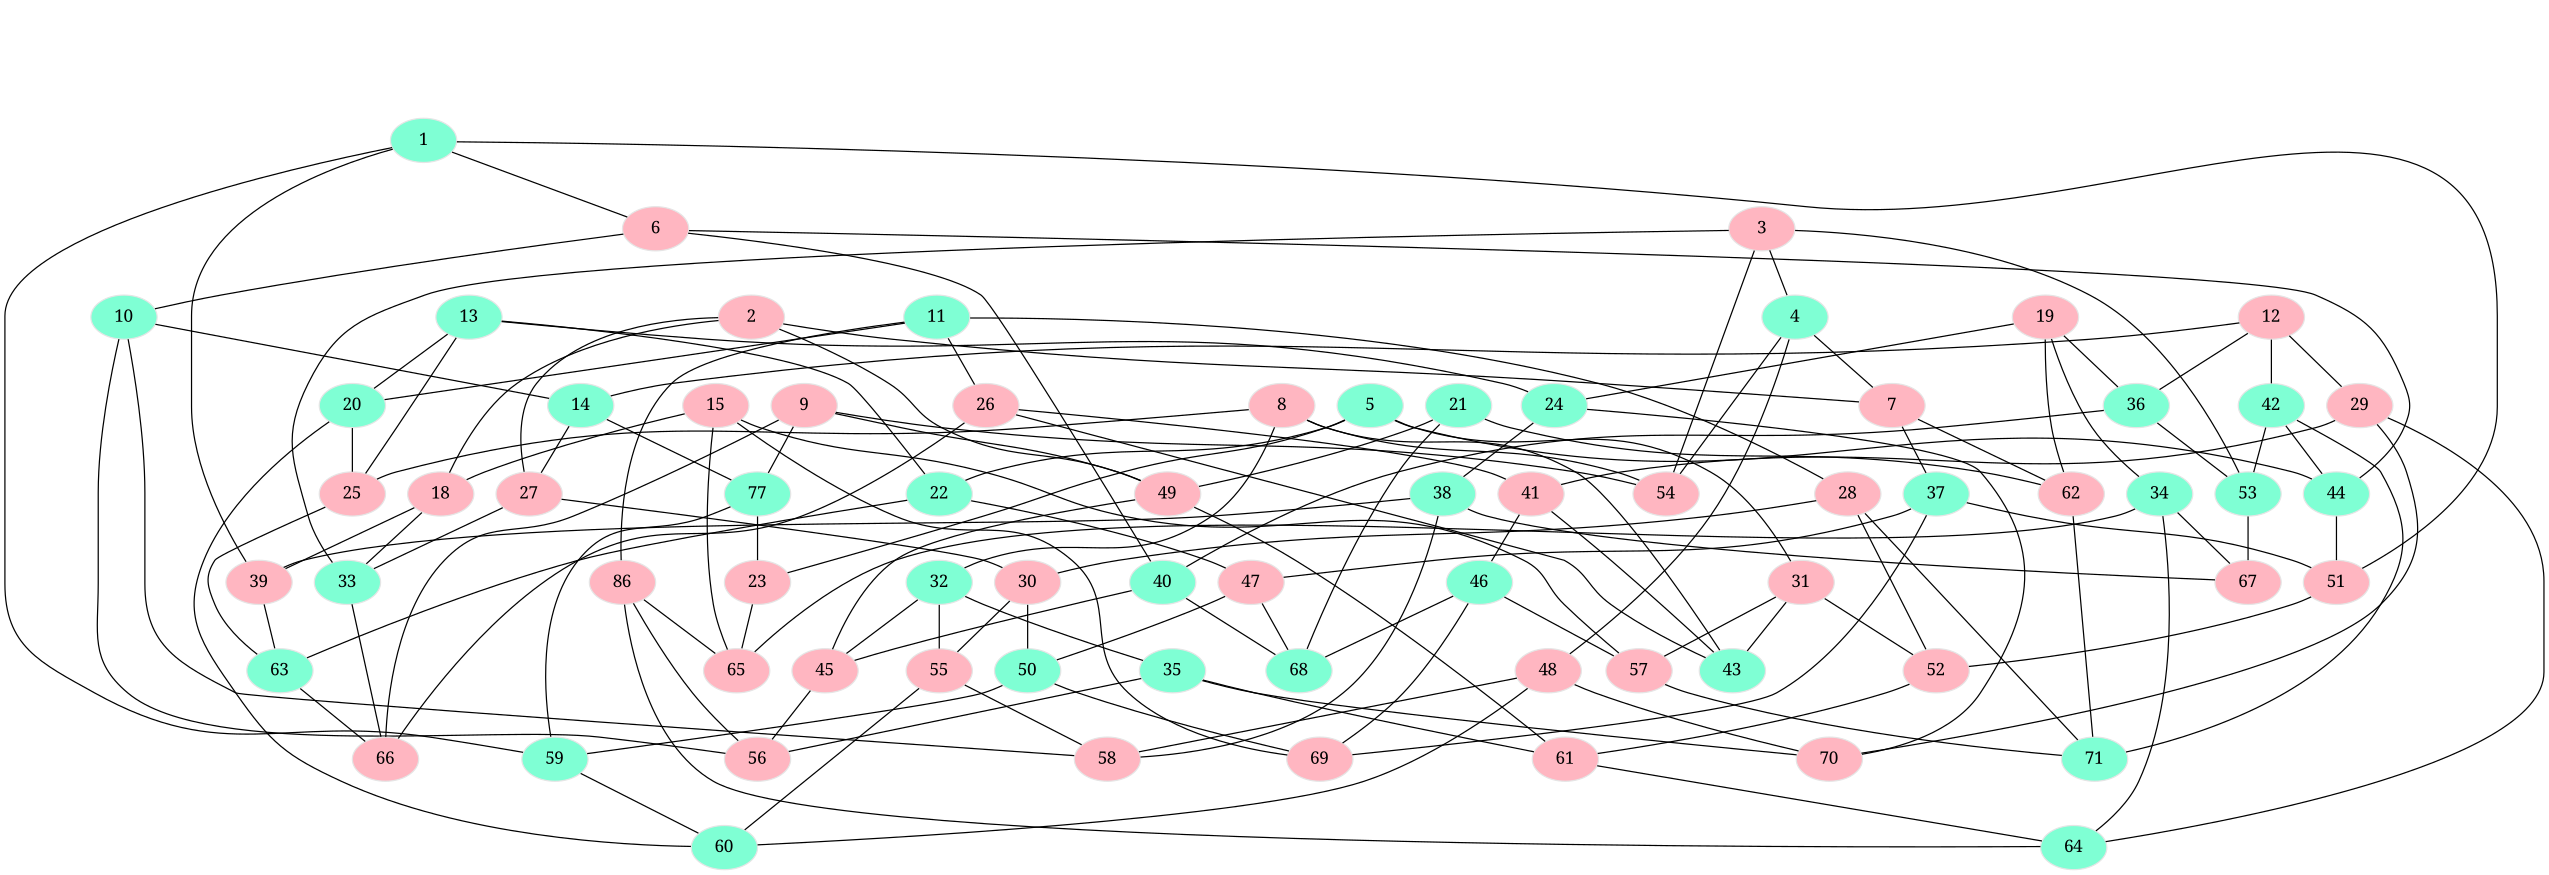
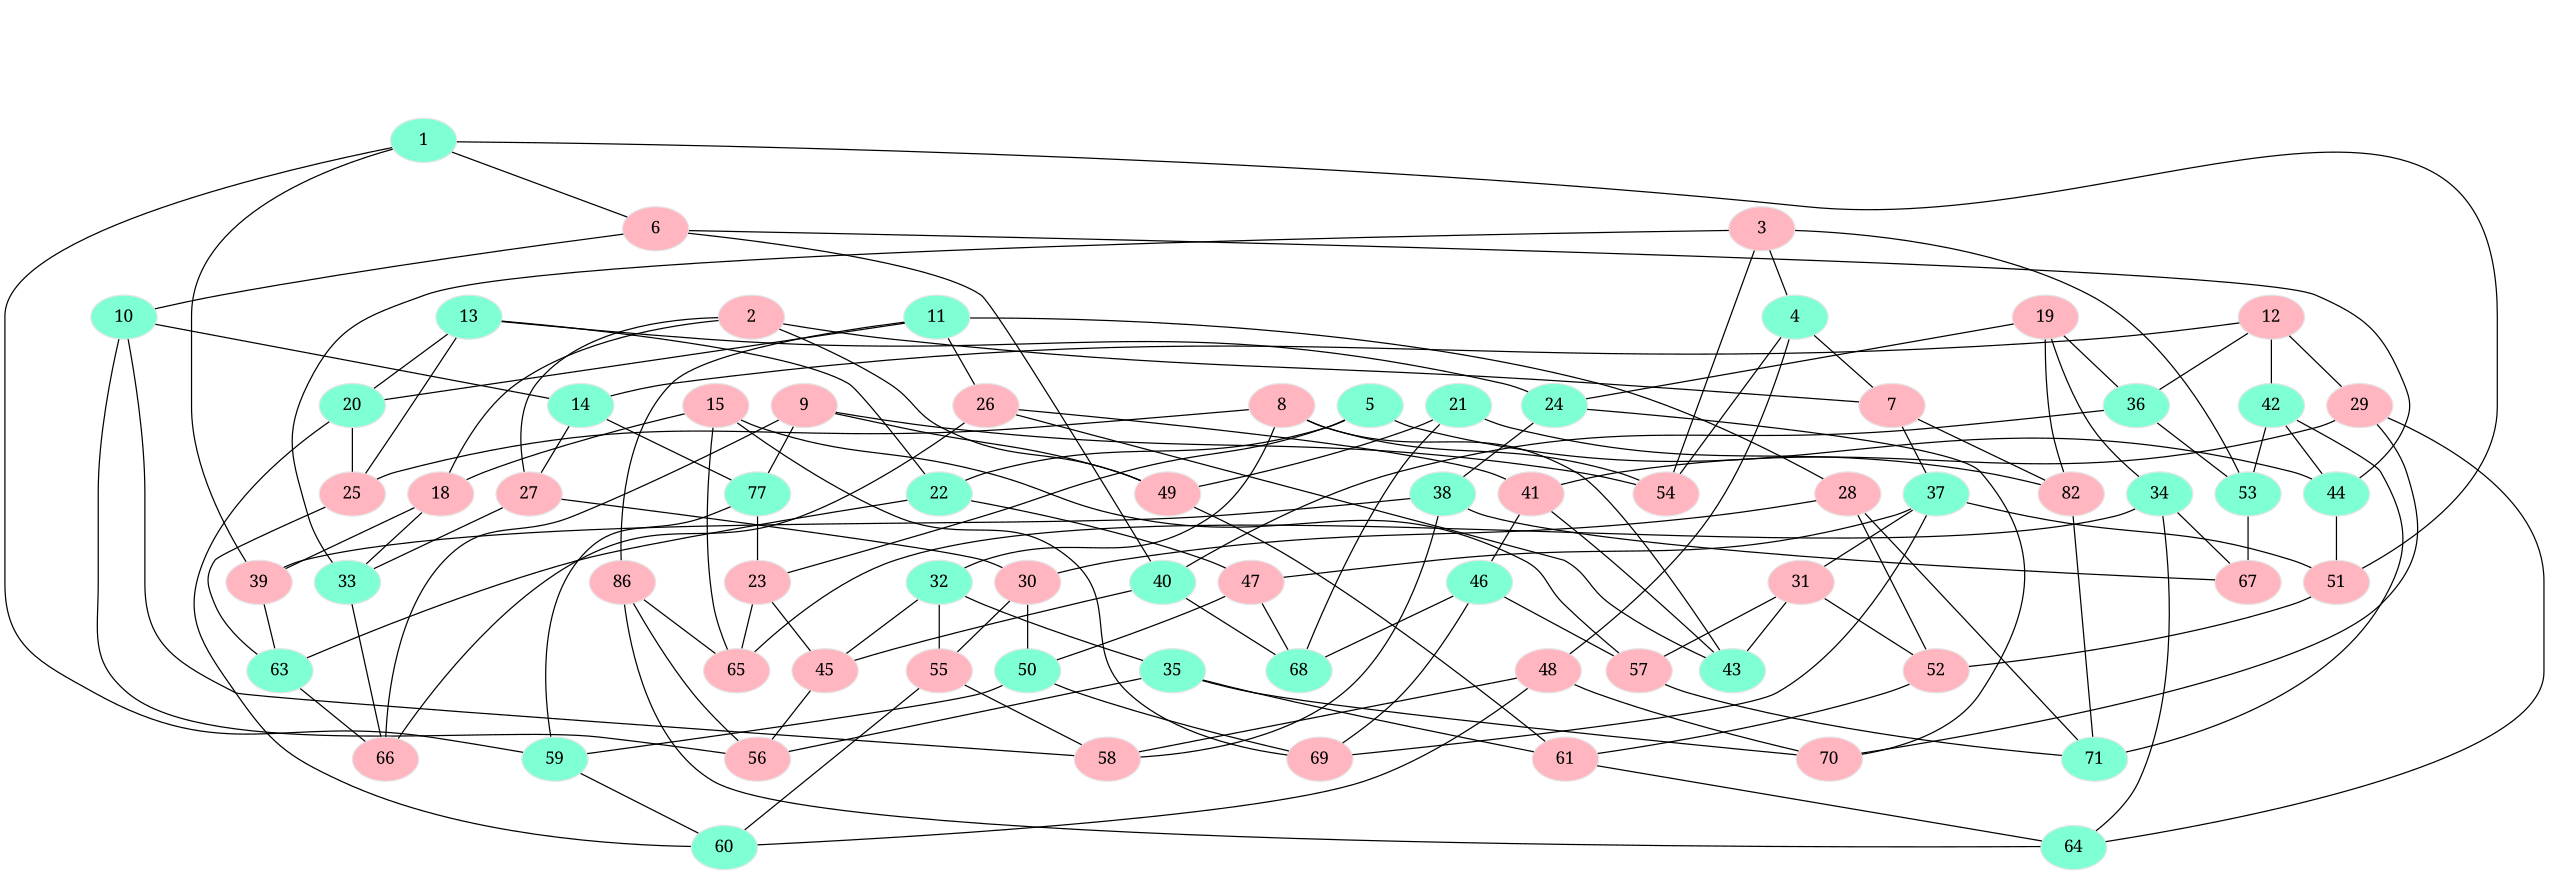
(1710, 472) -> (1857, 545)
(2071, 494) -> (2071, 494)
(951, 537) -> (793, 629)
